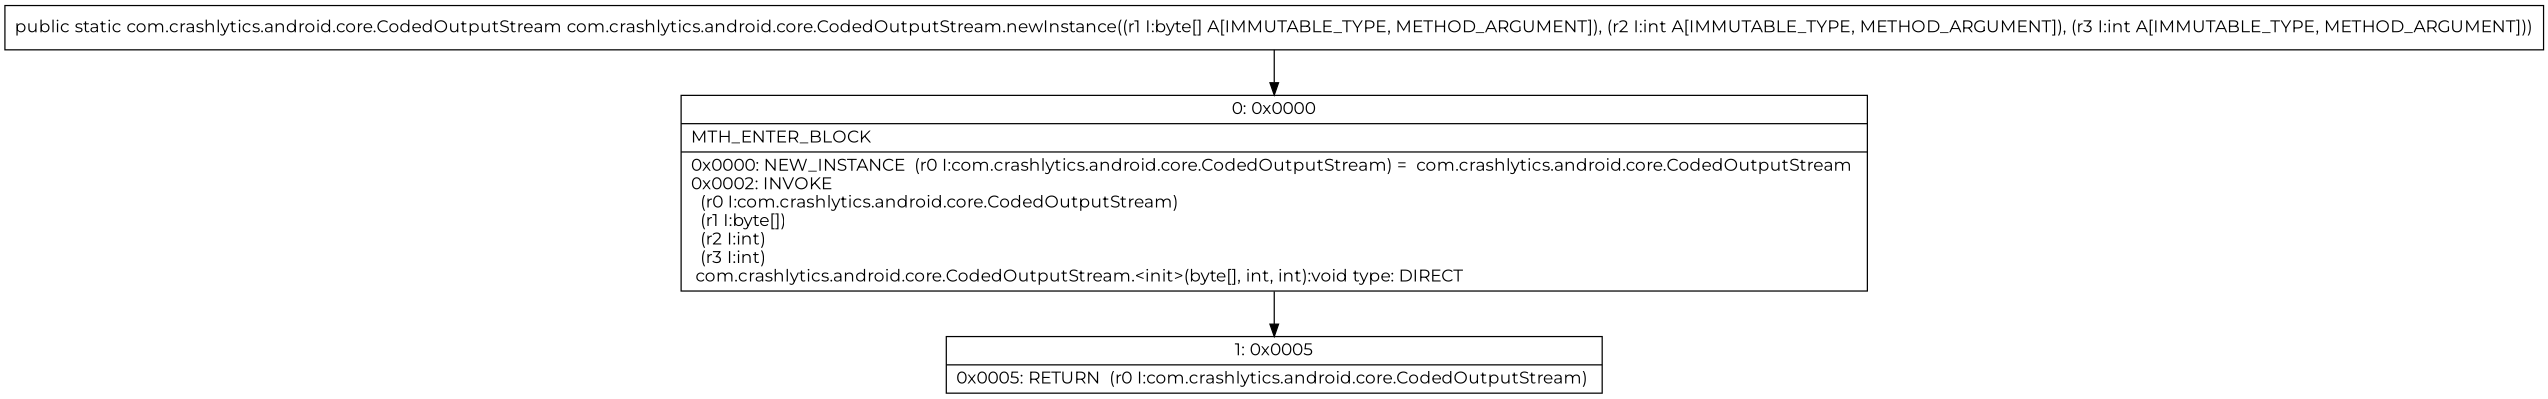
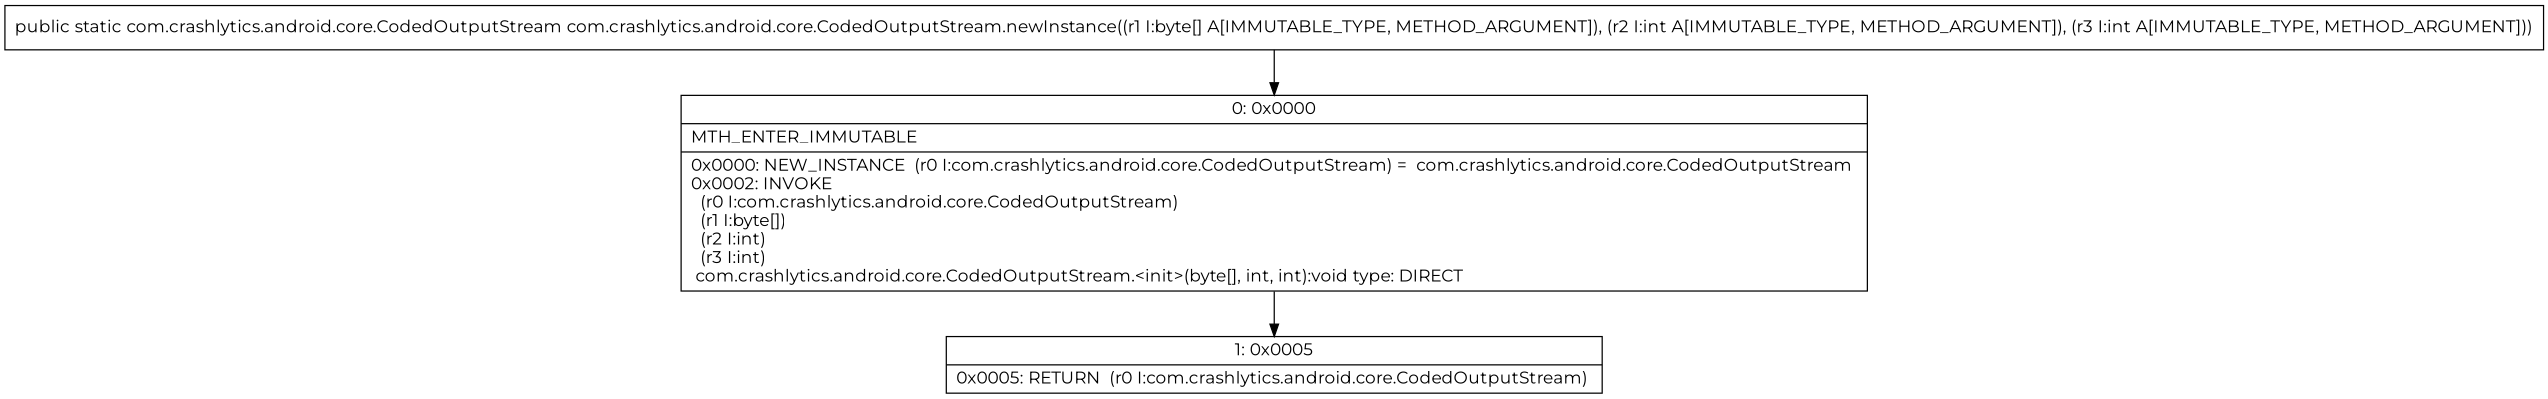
(781, 137) -> (804, 137)
